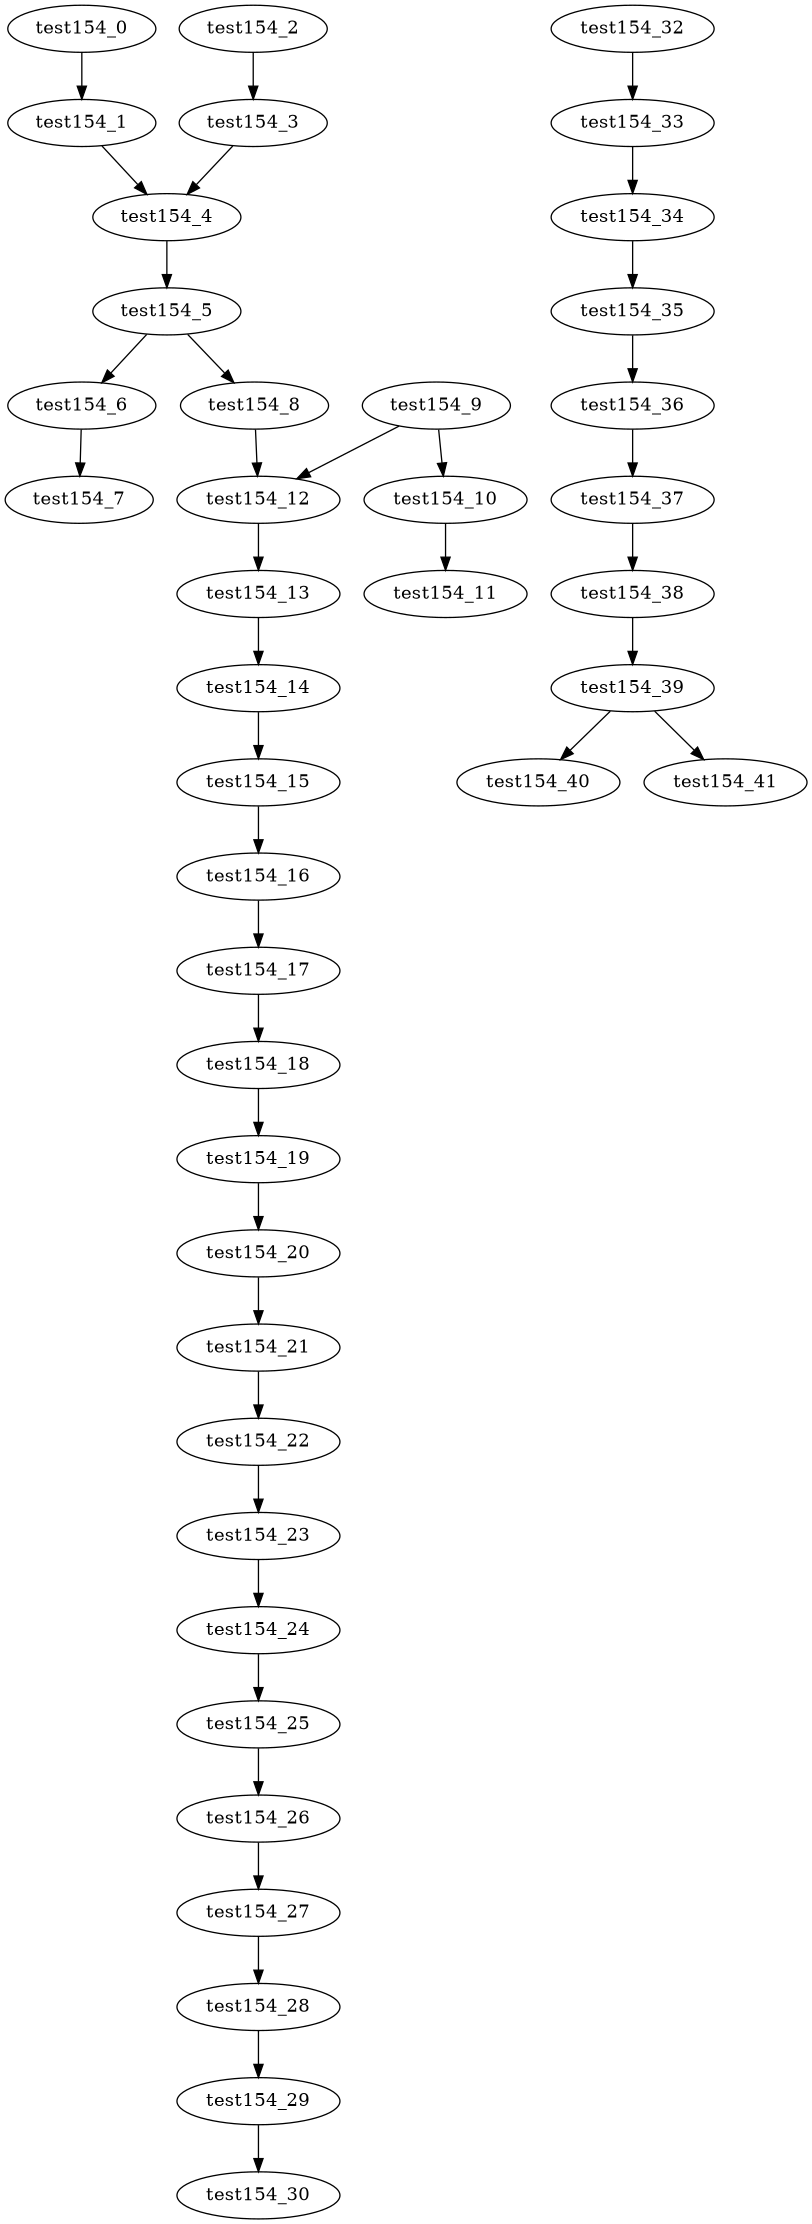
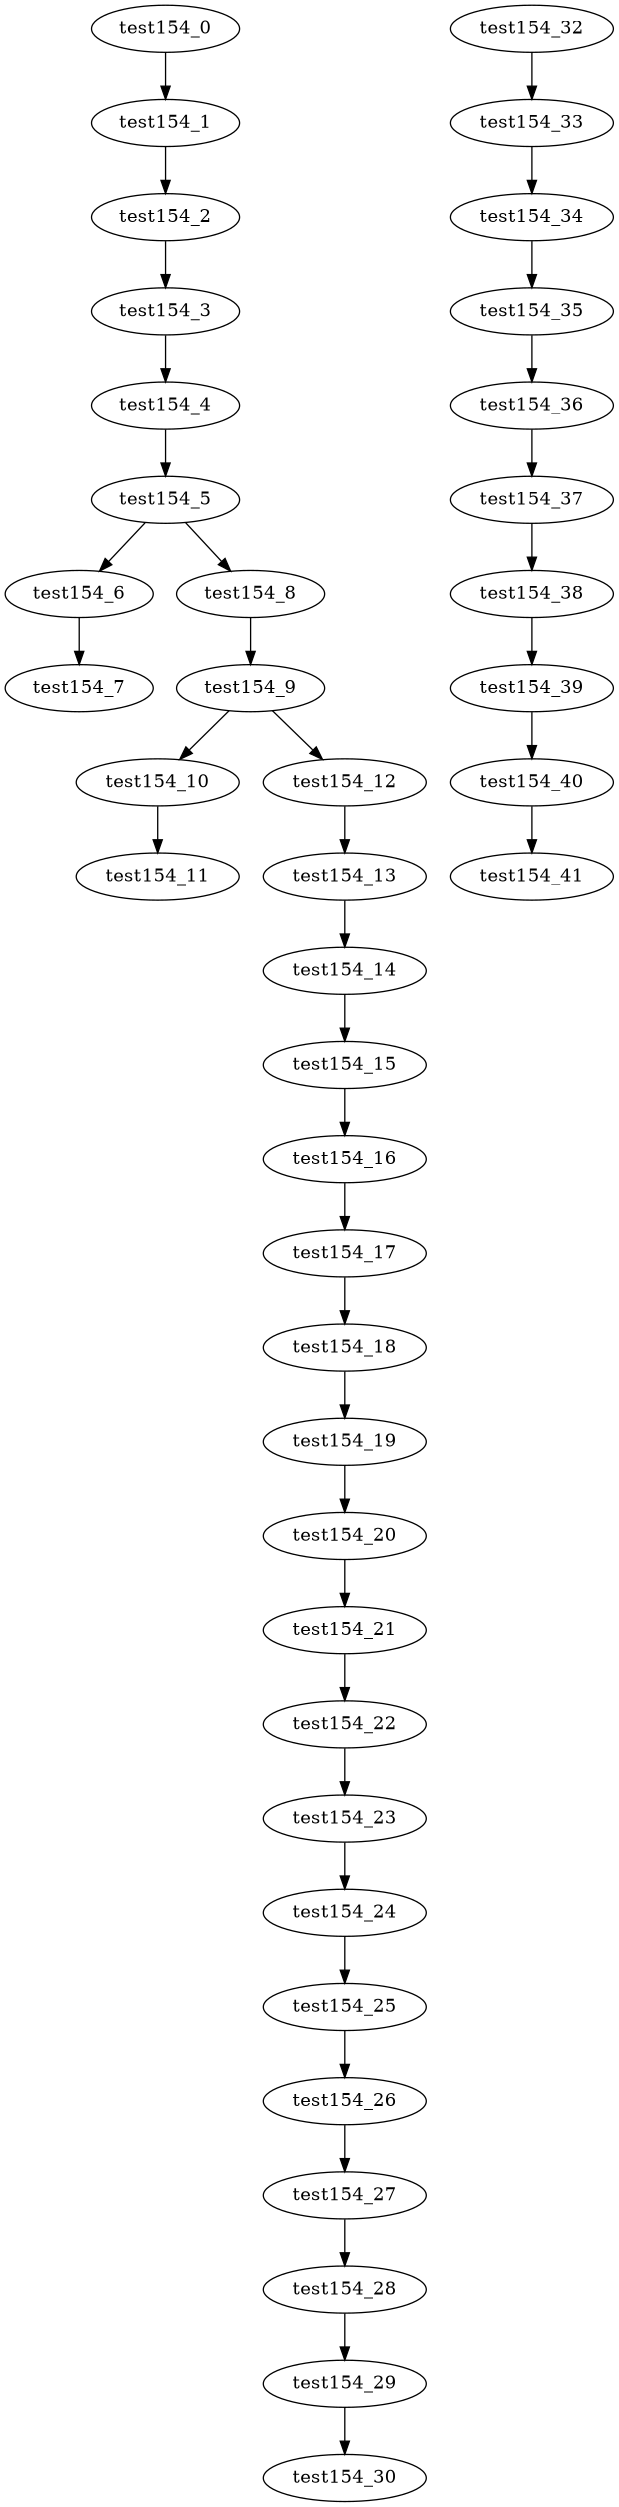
(120, 165) -> (166, 164)
(256, 446) -> (251, 635)
(674, 731) -> (532, 823)
